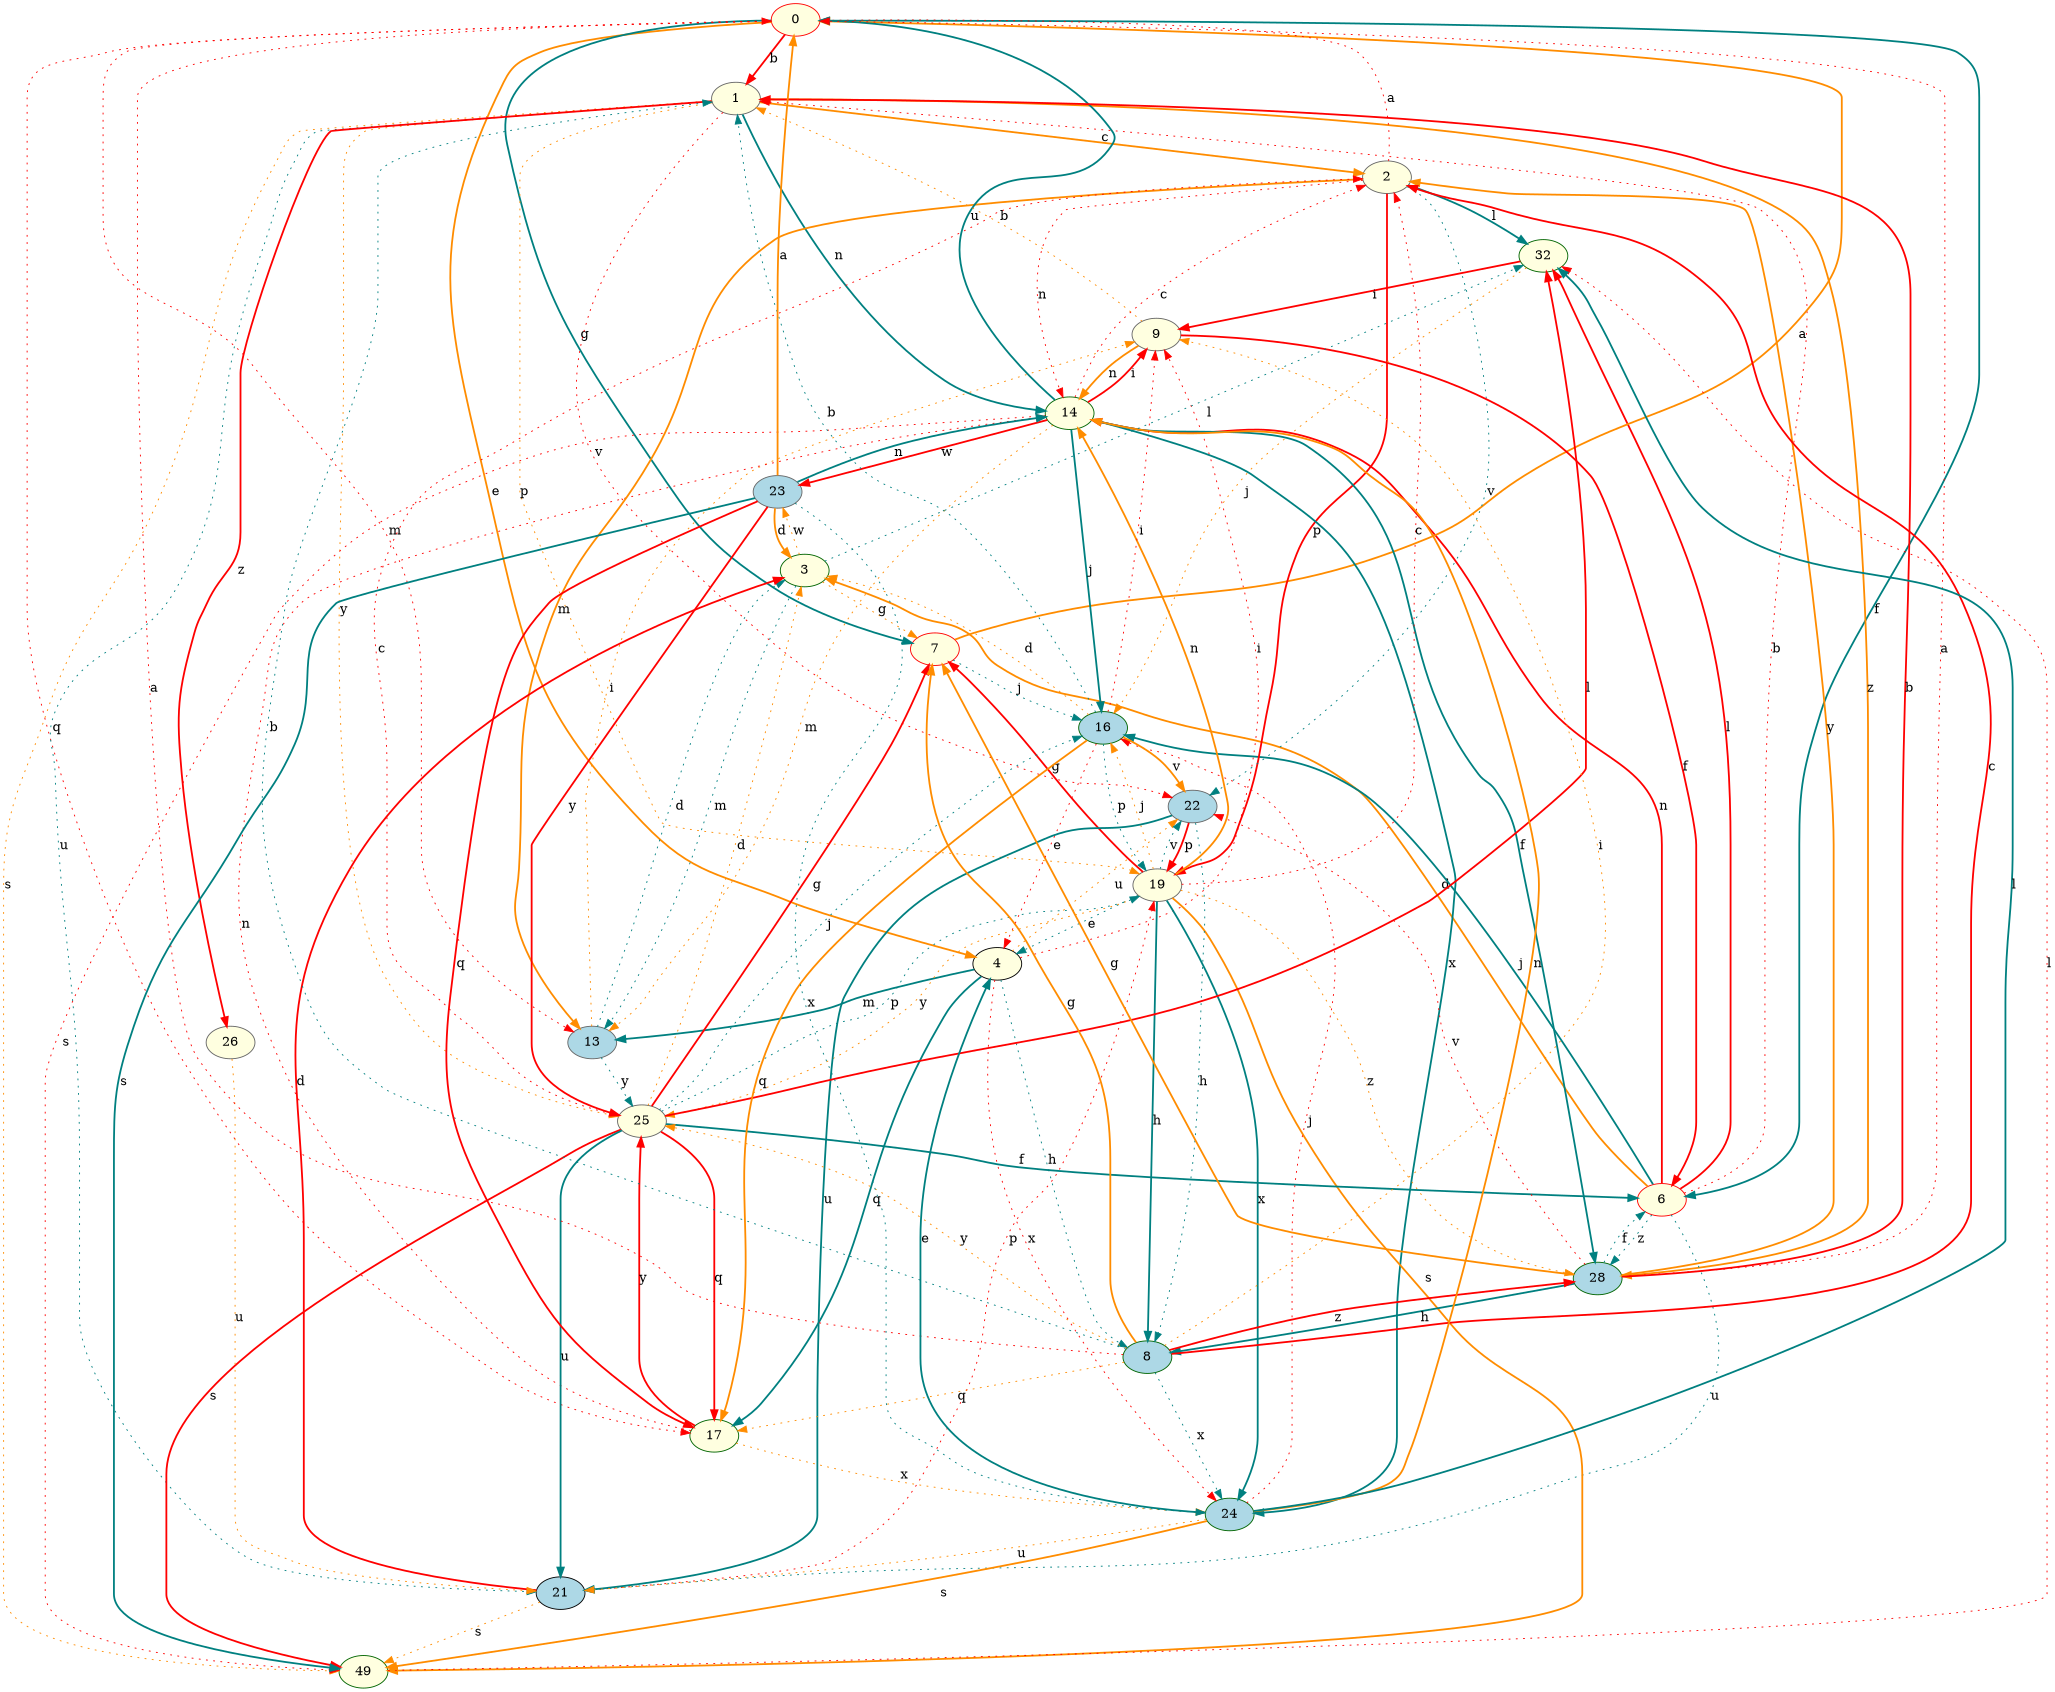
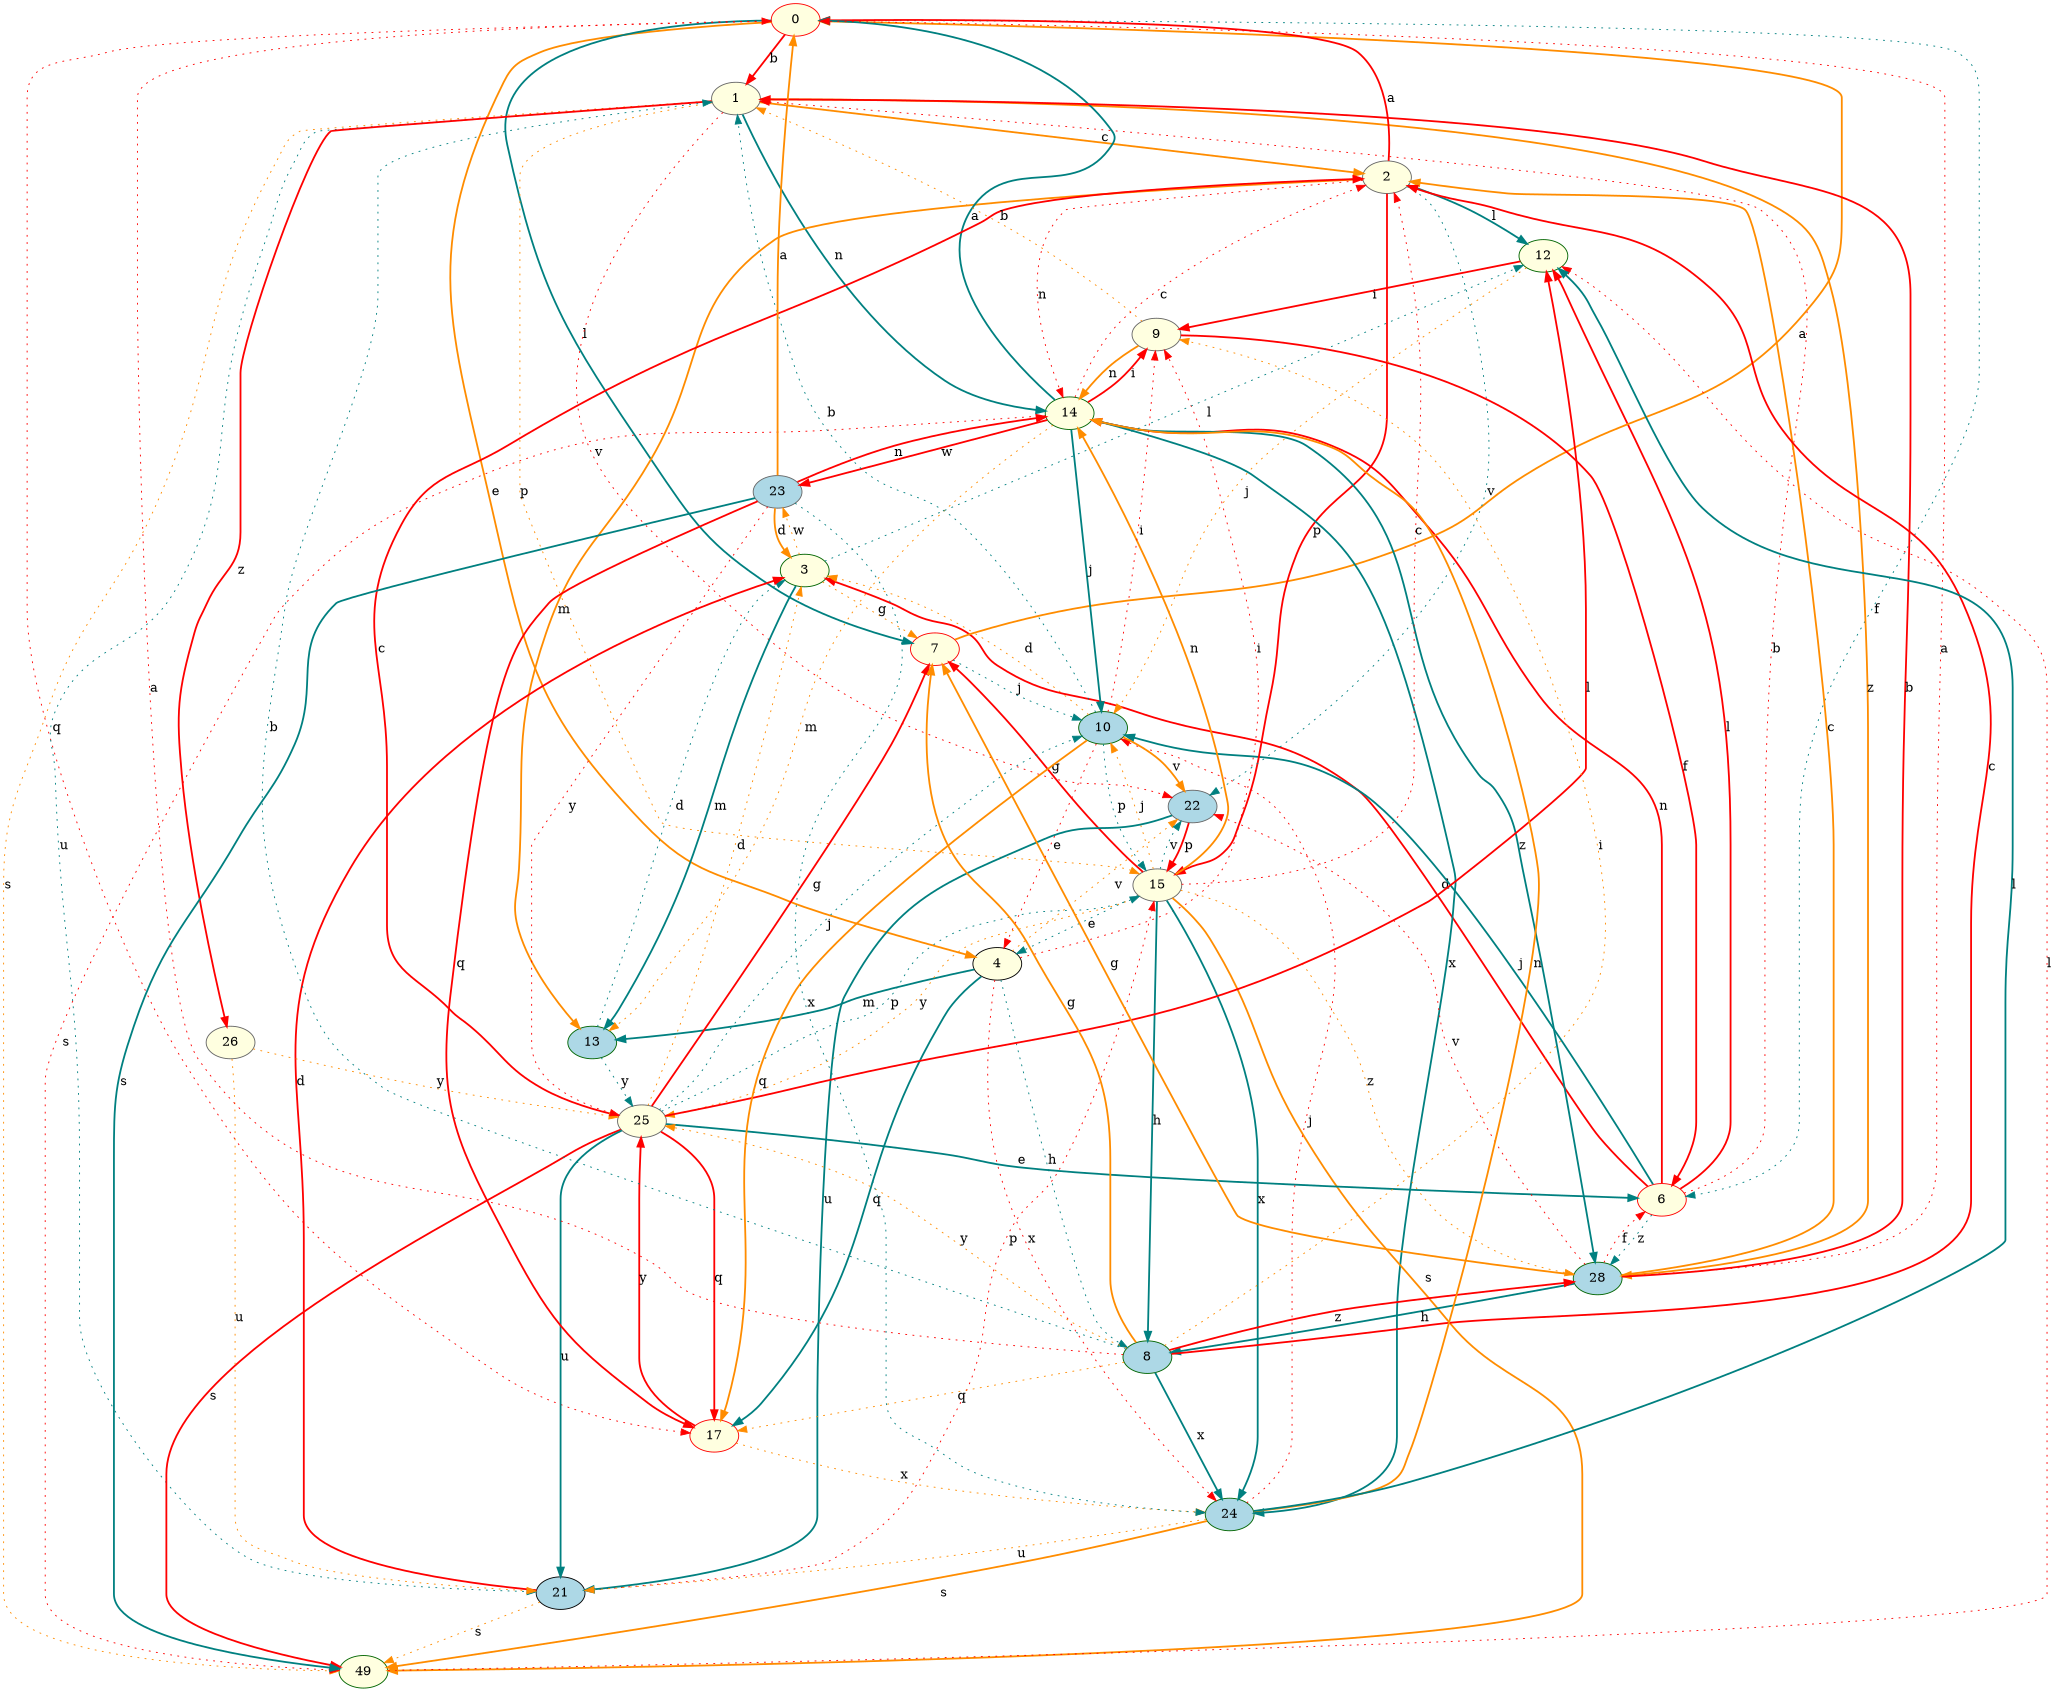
(1153, 25) -> (1153, 25)
(1979, 103) -> (1979, 103)
(975, 217) -> (975, 217)
(1543, 256) -> (1543, 256)
(112, 258) -> none
(585, 335) -> (585, 335)
(528, 434) -> (528, 434)
(915, 440) -> (915, 440)
(341, 516) -> (430, 1087)
(675, 544) -> none
(1103, 728) -> (1103, 728)
(1831, 728) -> (1831, 728)
(258, 736) -> none
(1301, 756) -> (1301, 756)
(560, 802) -> (560, 802)
(709, 806) -> (709, 806)
(1523, 846) -> (1523, 846)
(1119, 885) -> (1119, 885)
(1157, 885) -> (1157, 885)
(592, 1043) -> (592, 1043)
(1198, 1080) -> none
(1022, 1160) -> (1022, 1160)
(1618, 1238) -> (1618, 1238)
(920, 1344) -> none
(1186, 1432) -> (1186, 1432)
(714, 1436) -> (714, 1436)
(1267, 1554) -> none
